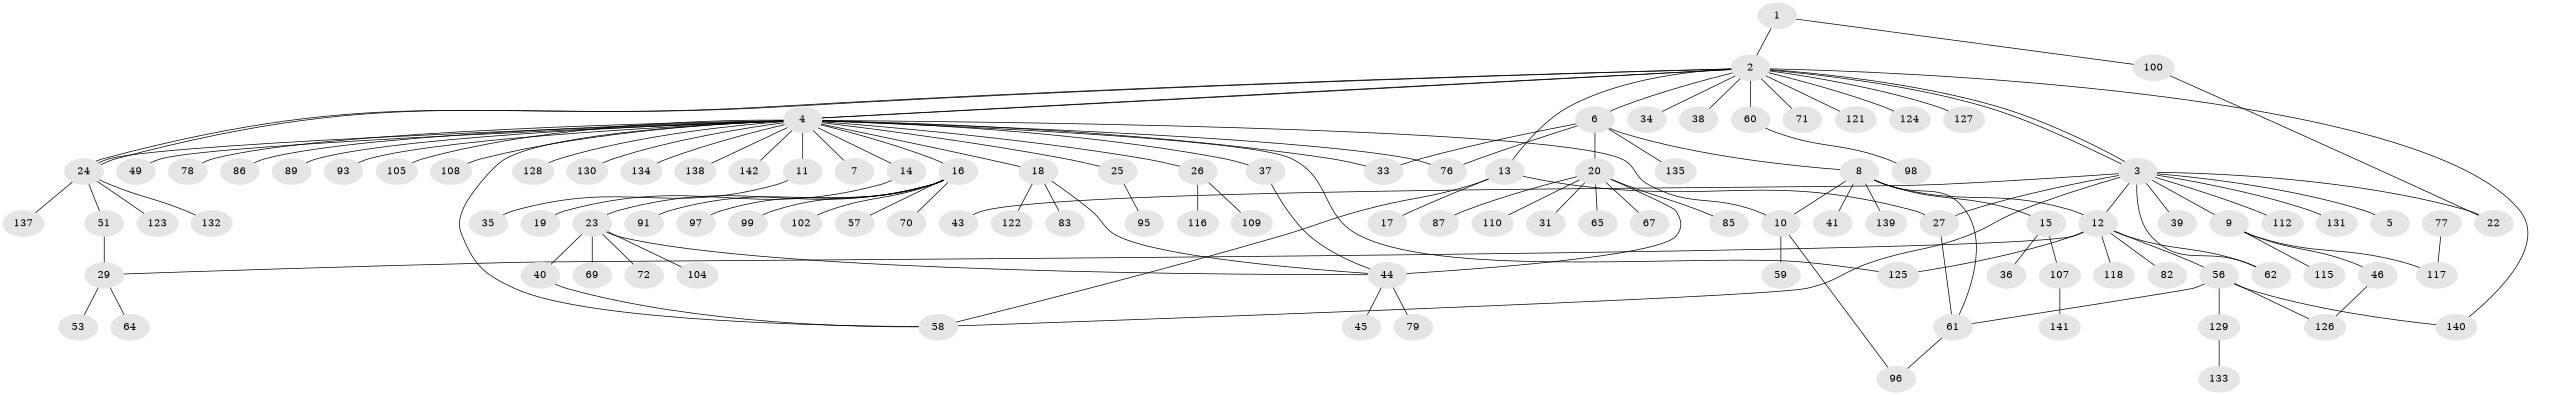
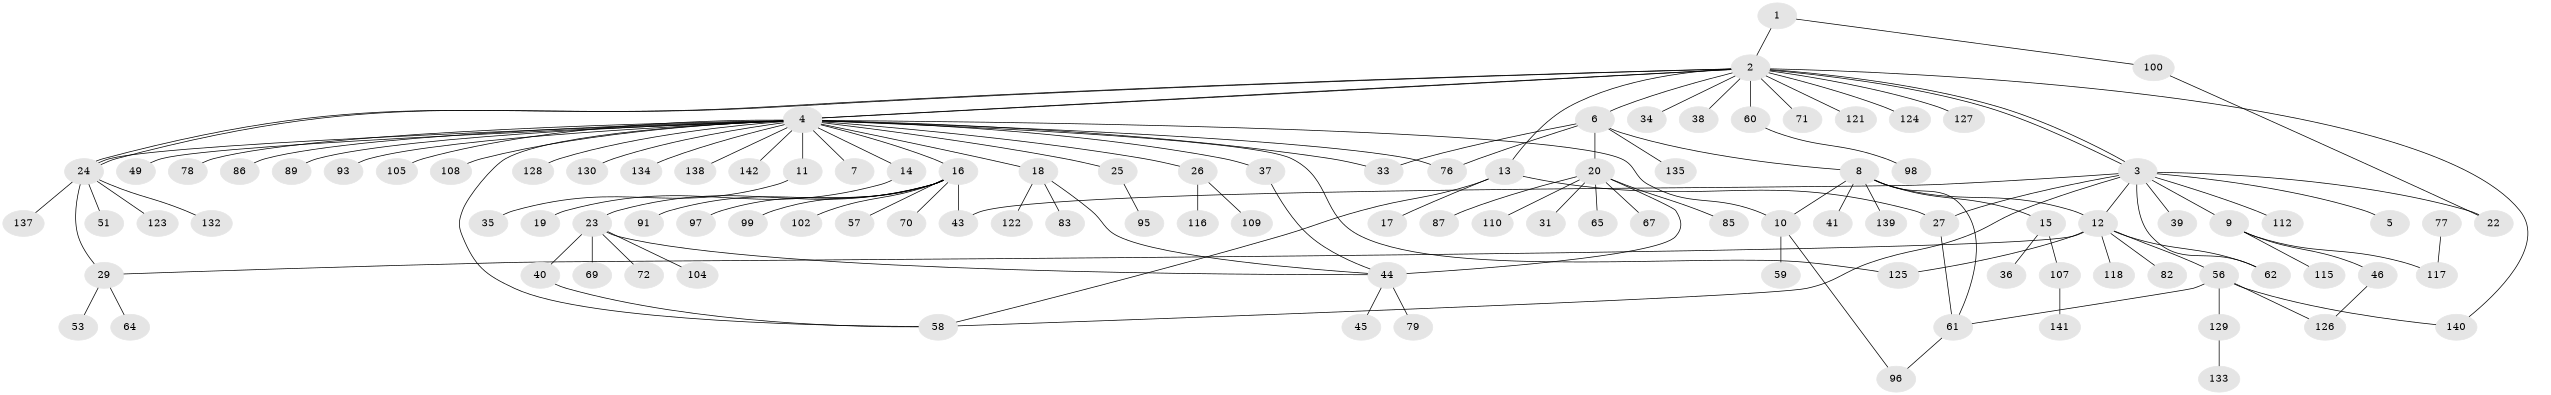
none -> (958, 198)
(2337, 223) -> none
(104, 249) -> (76, 226)
